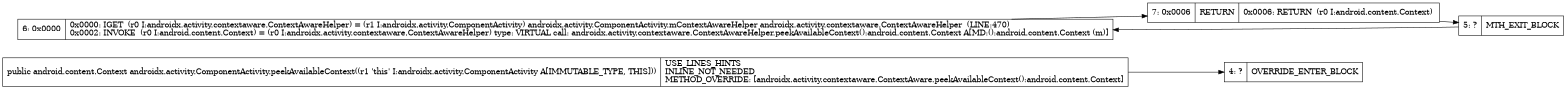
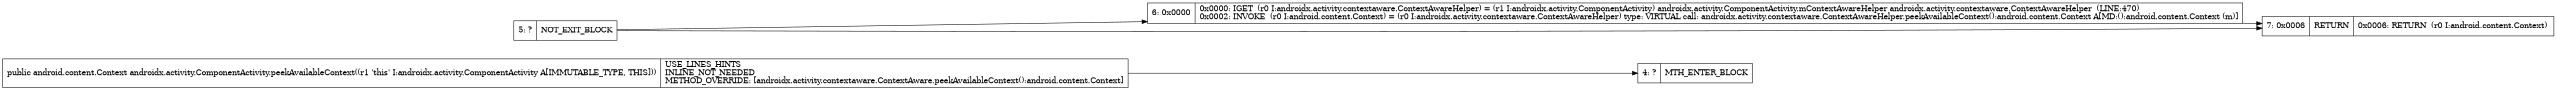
(1446, 22) -> (1437, 31)
(1523, 25) -> (577, 30)
(1305, 72) -> (1706, 73)
